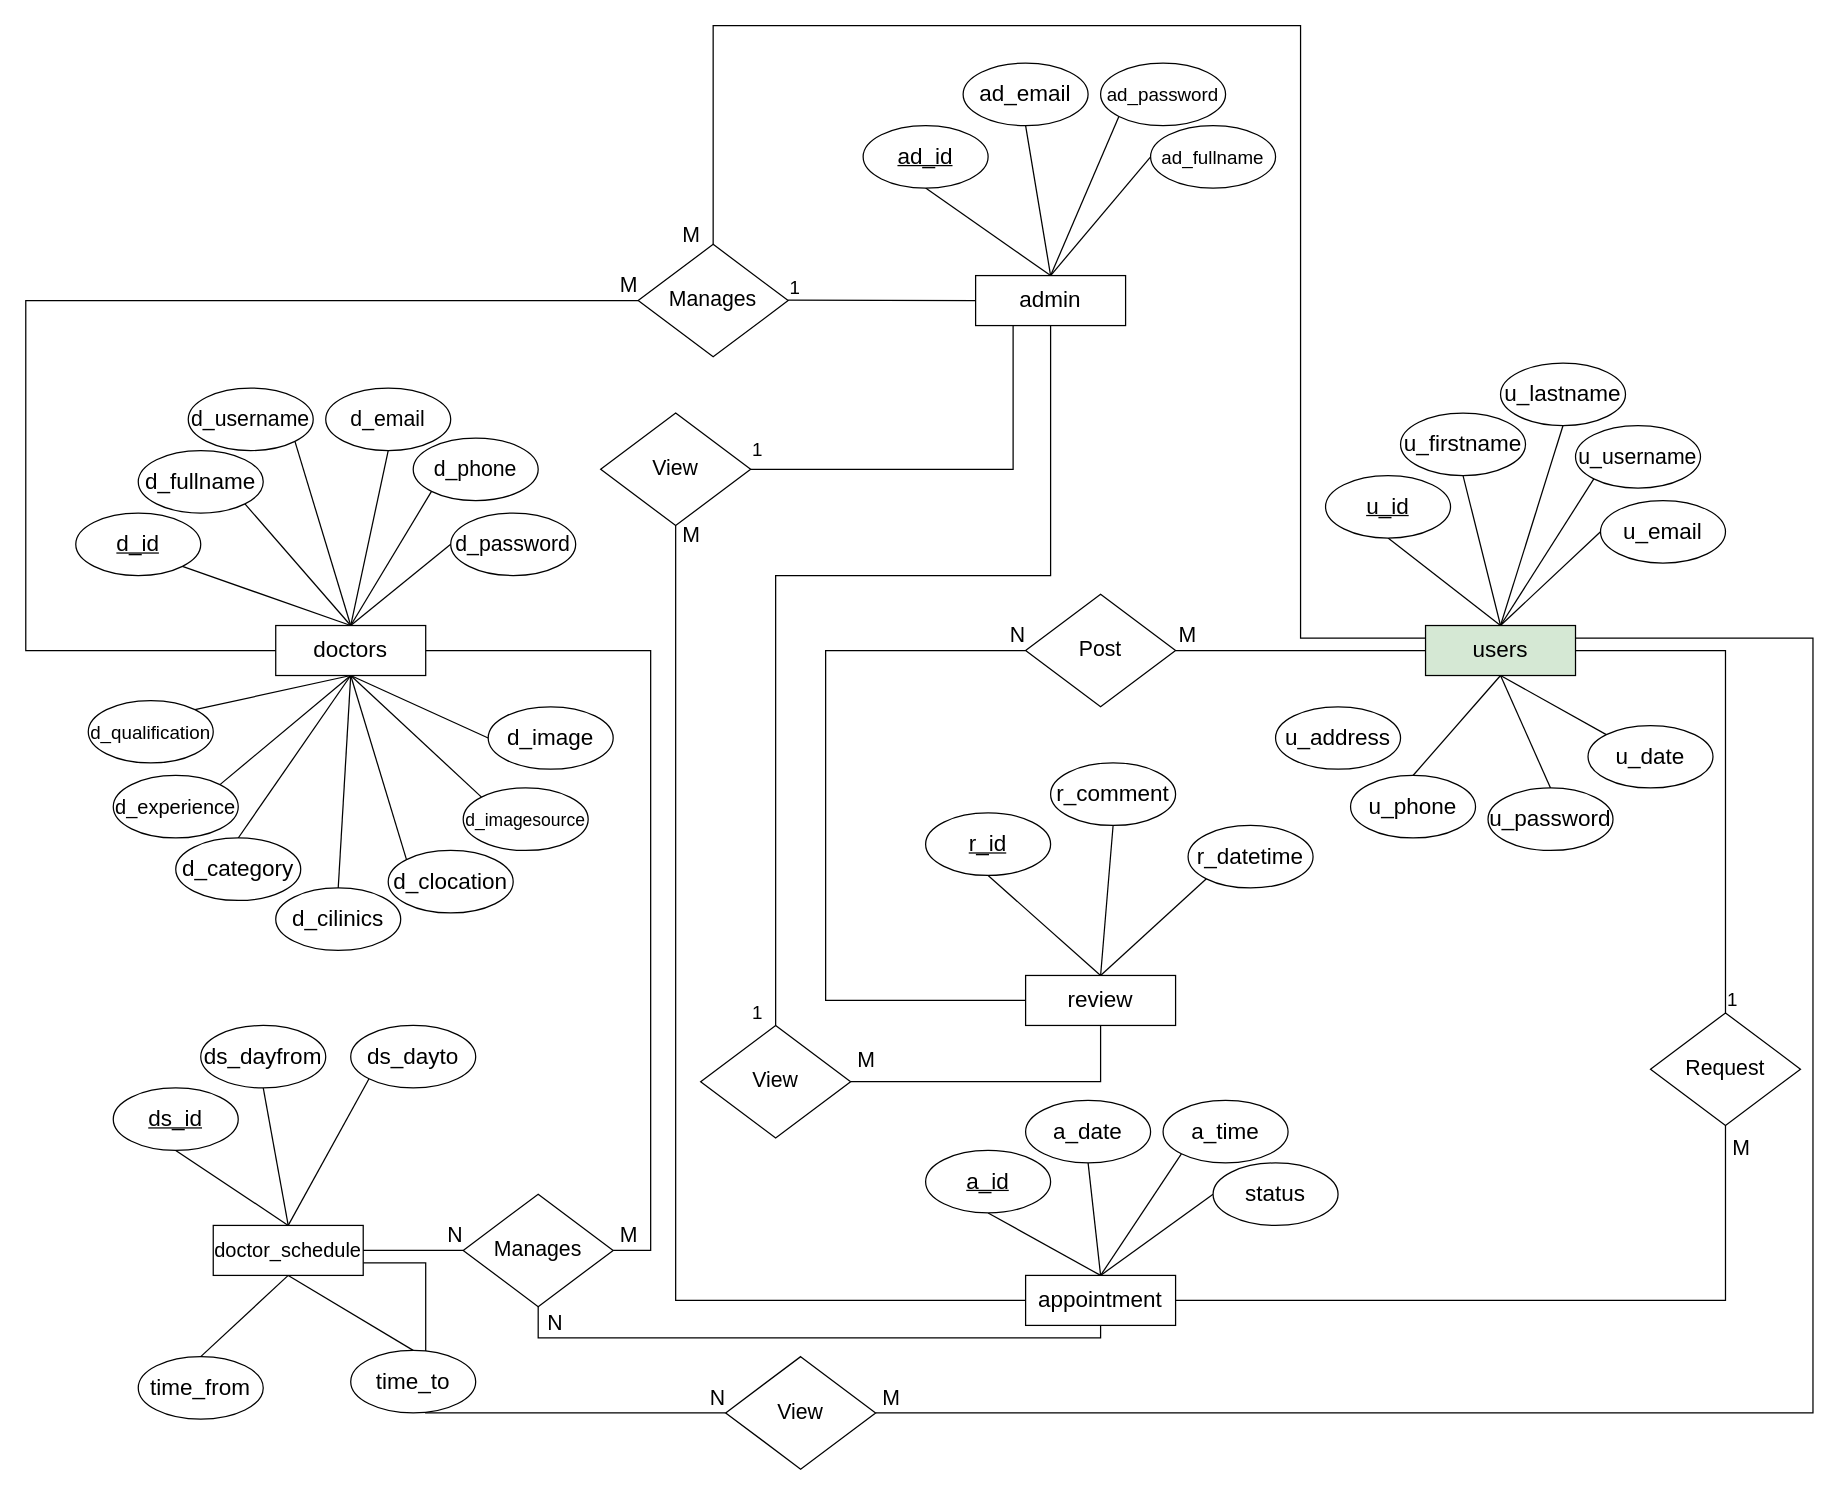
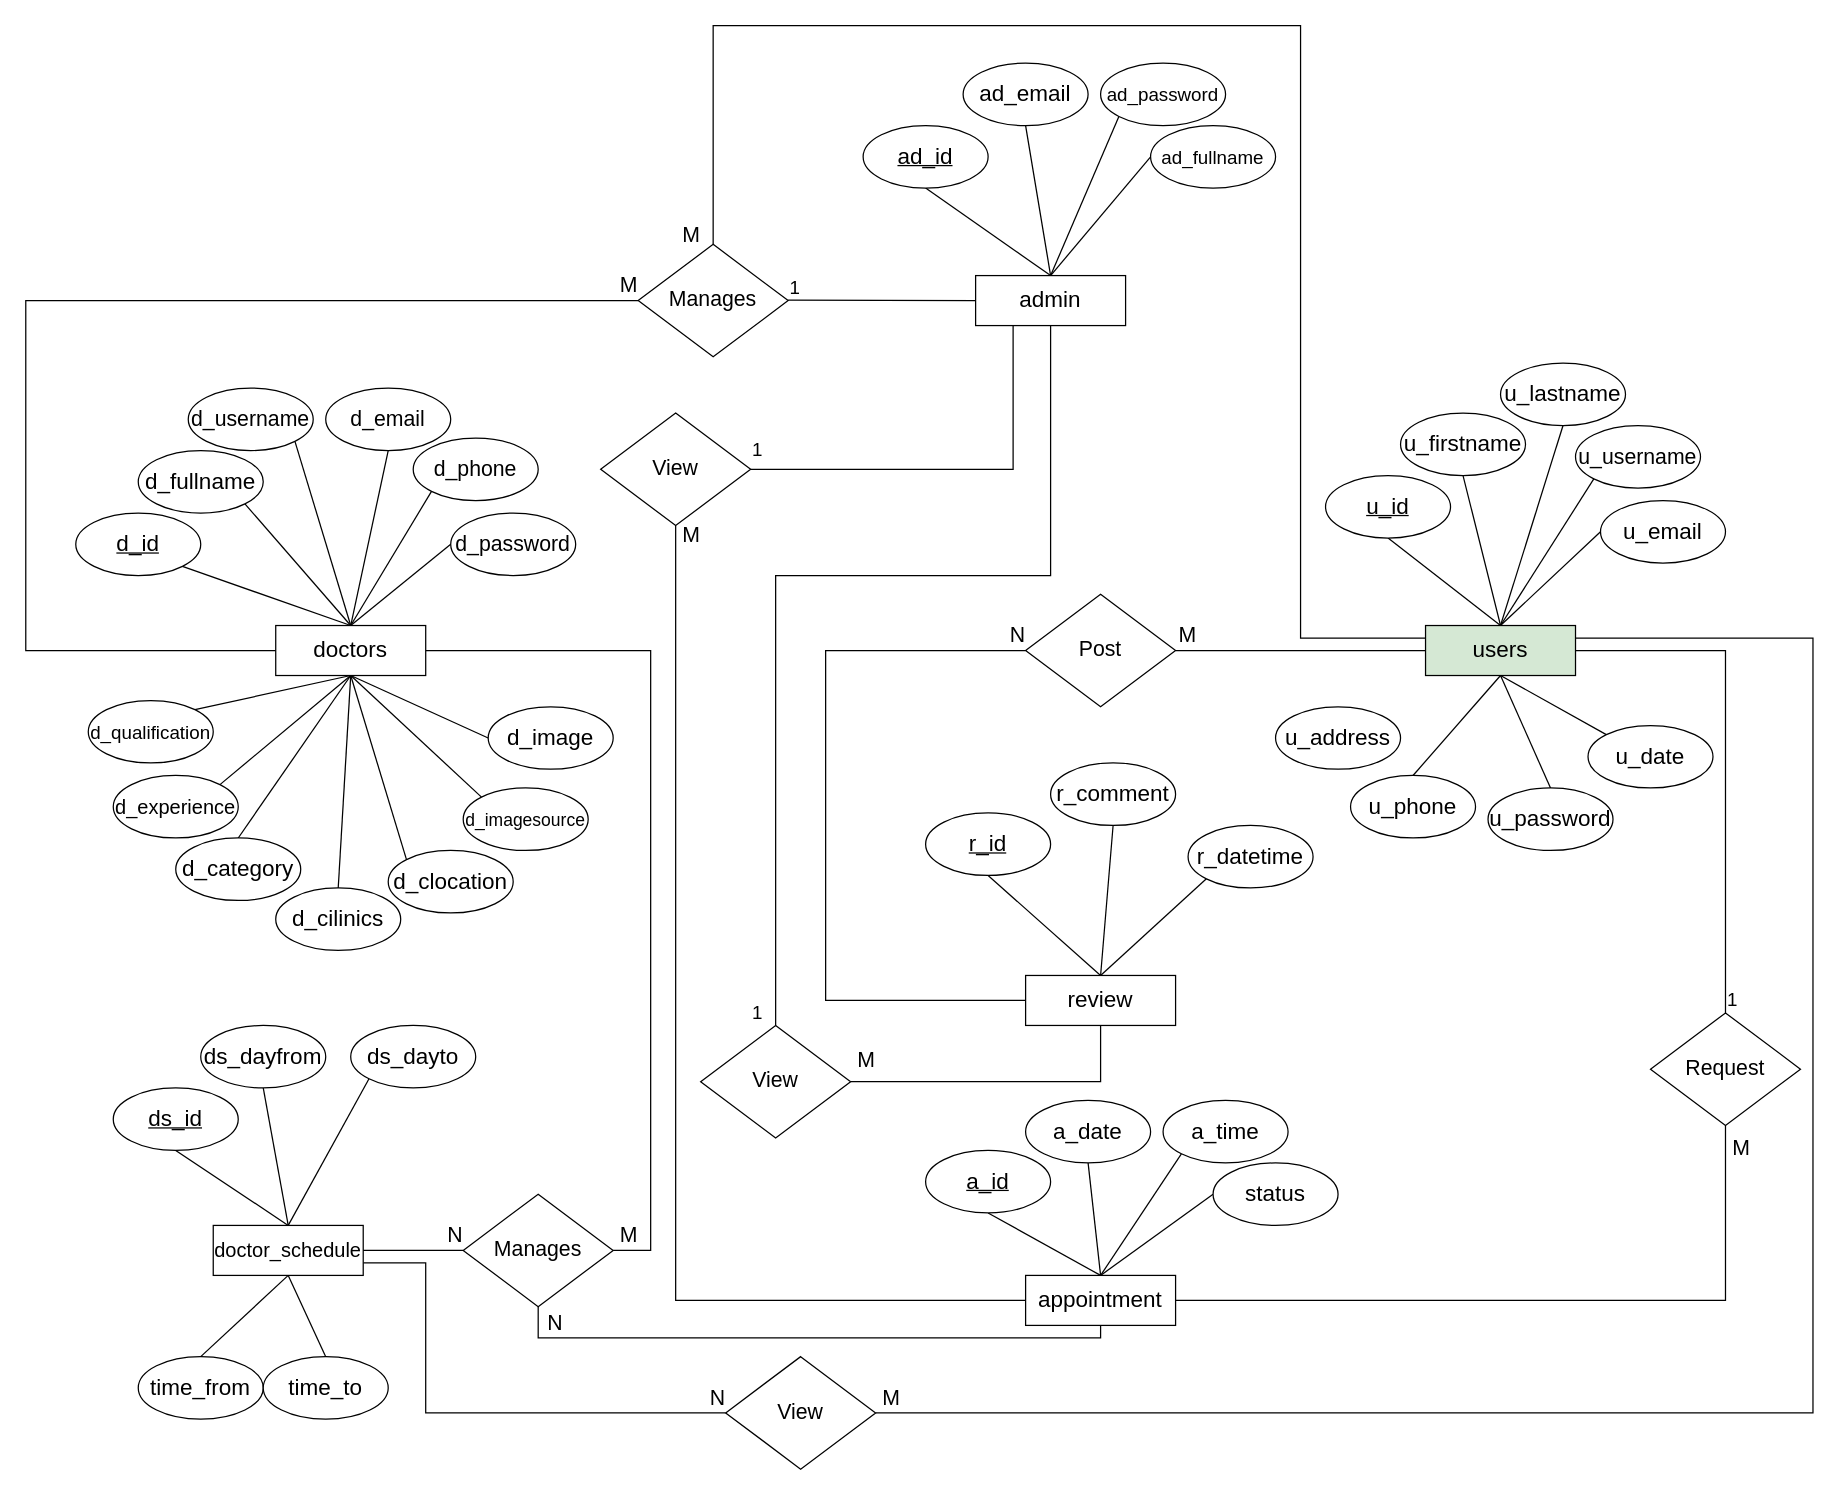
(413, 1382) -> (326, 1388)
